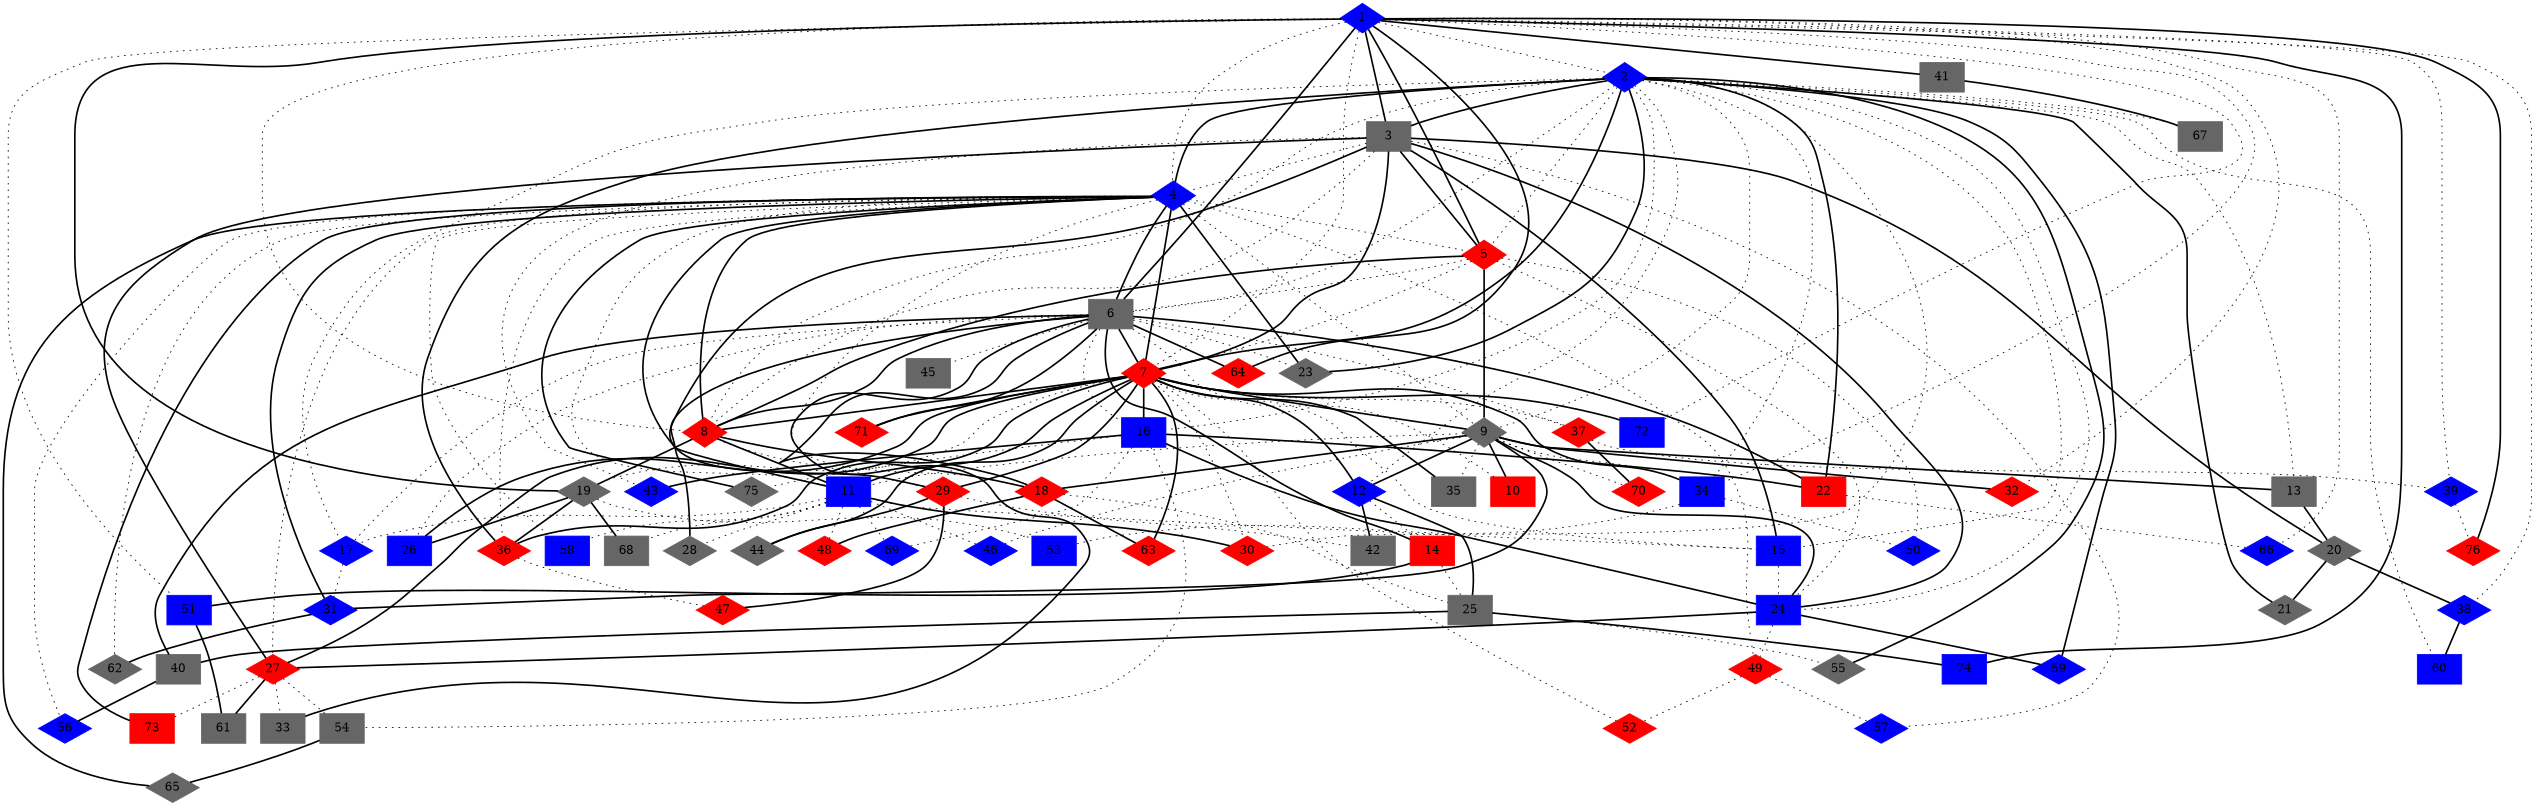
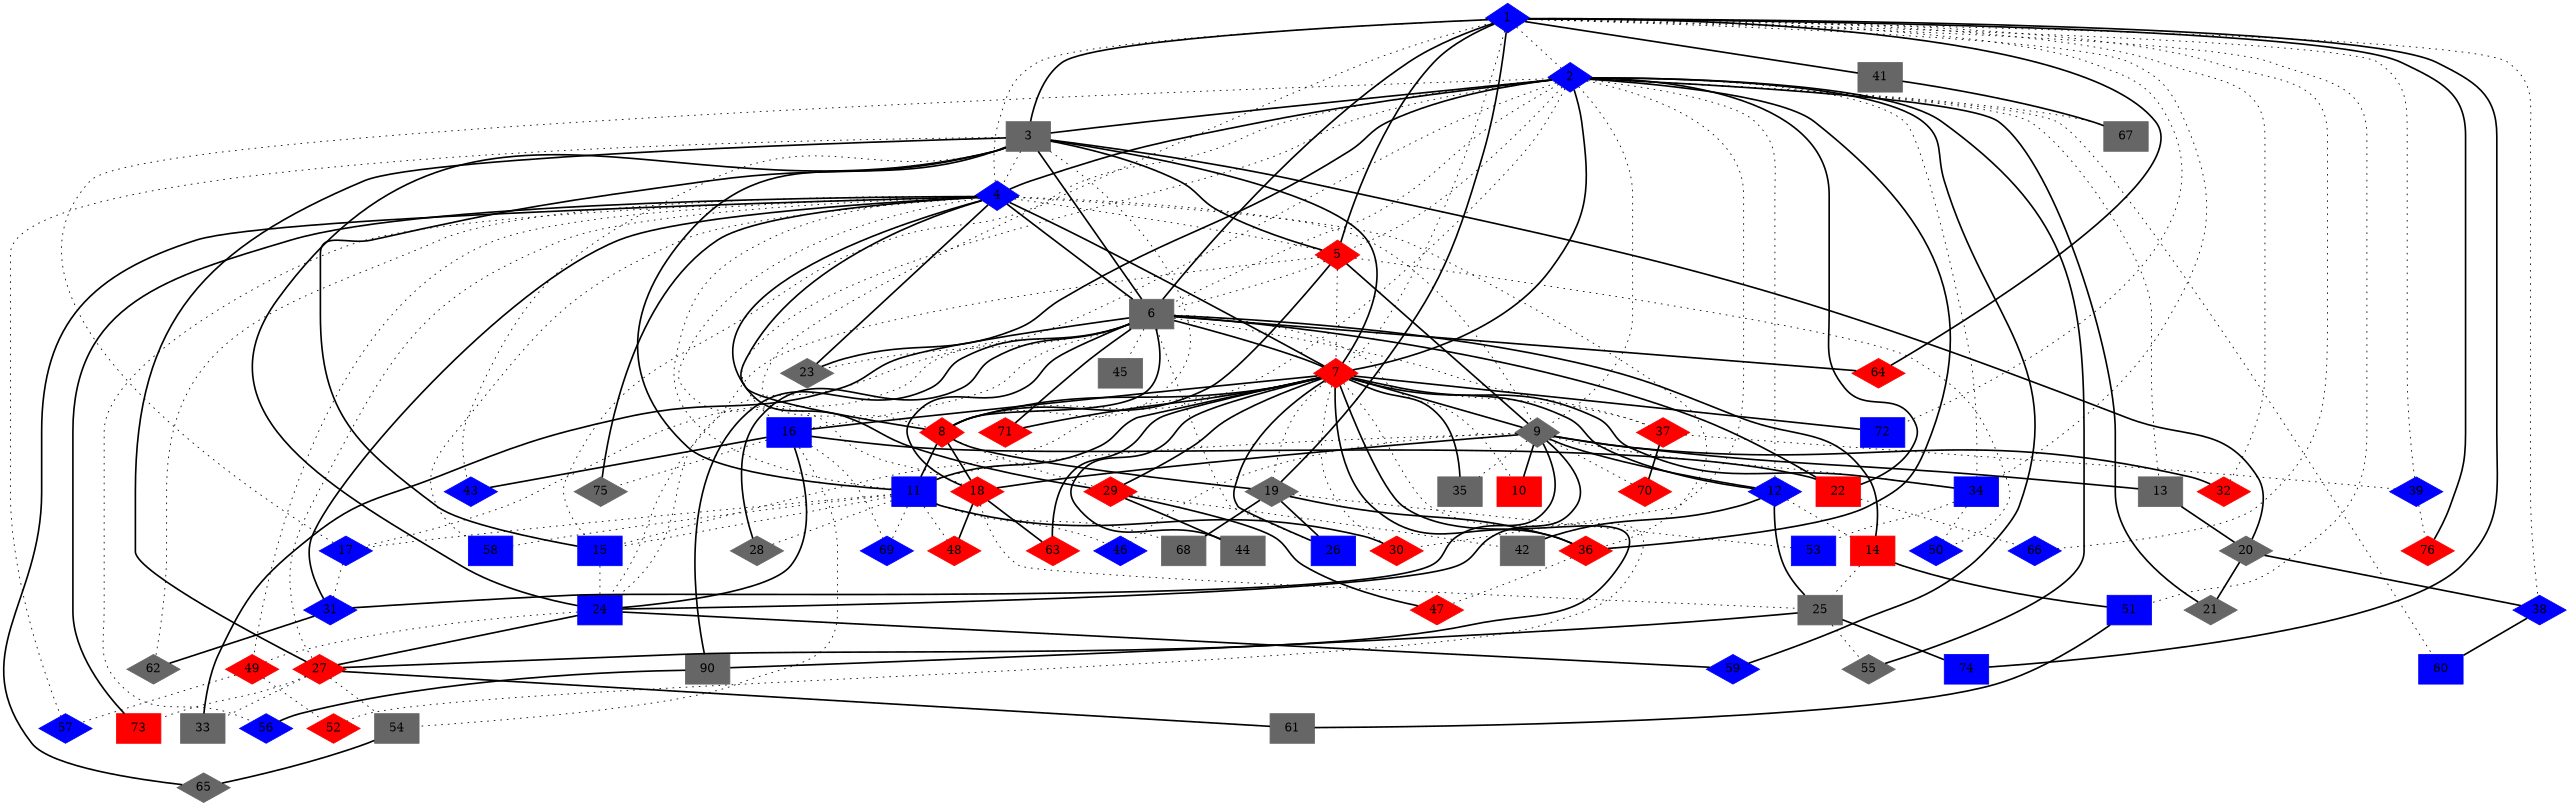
none -> (1090, 225)
(757, 551) -> (1243, 551)
(178, 669) -> (708, 669)
